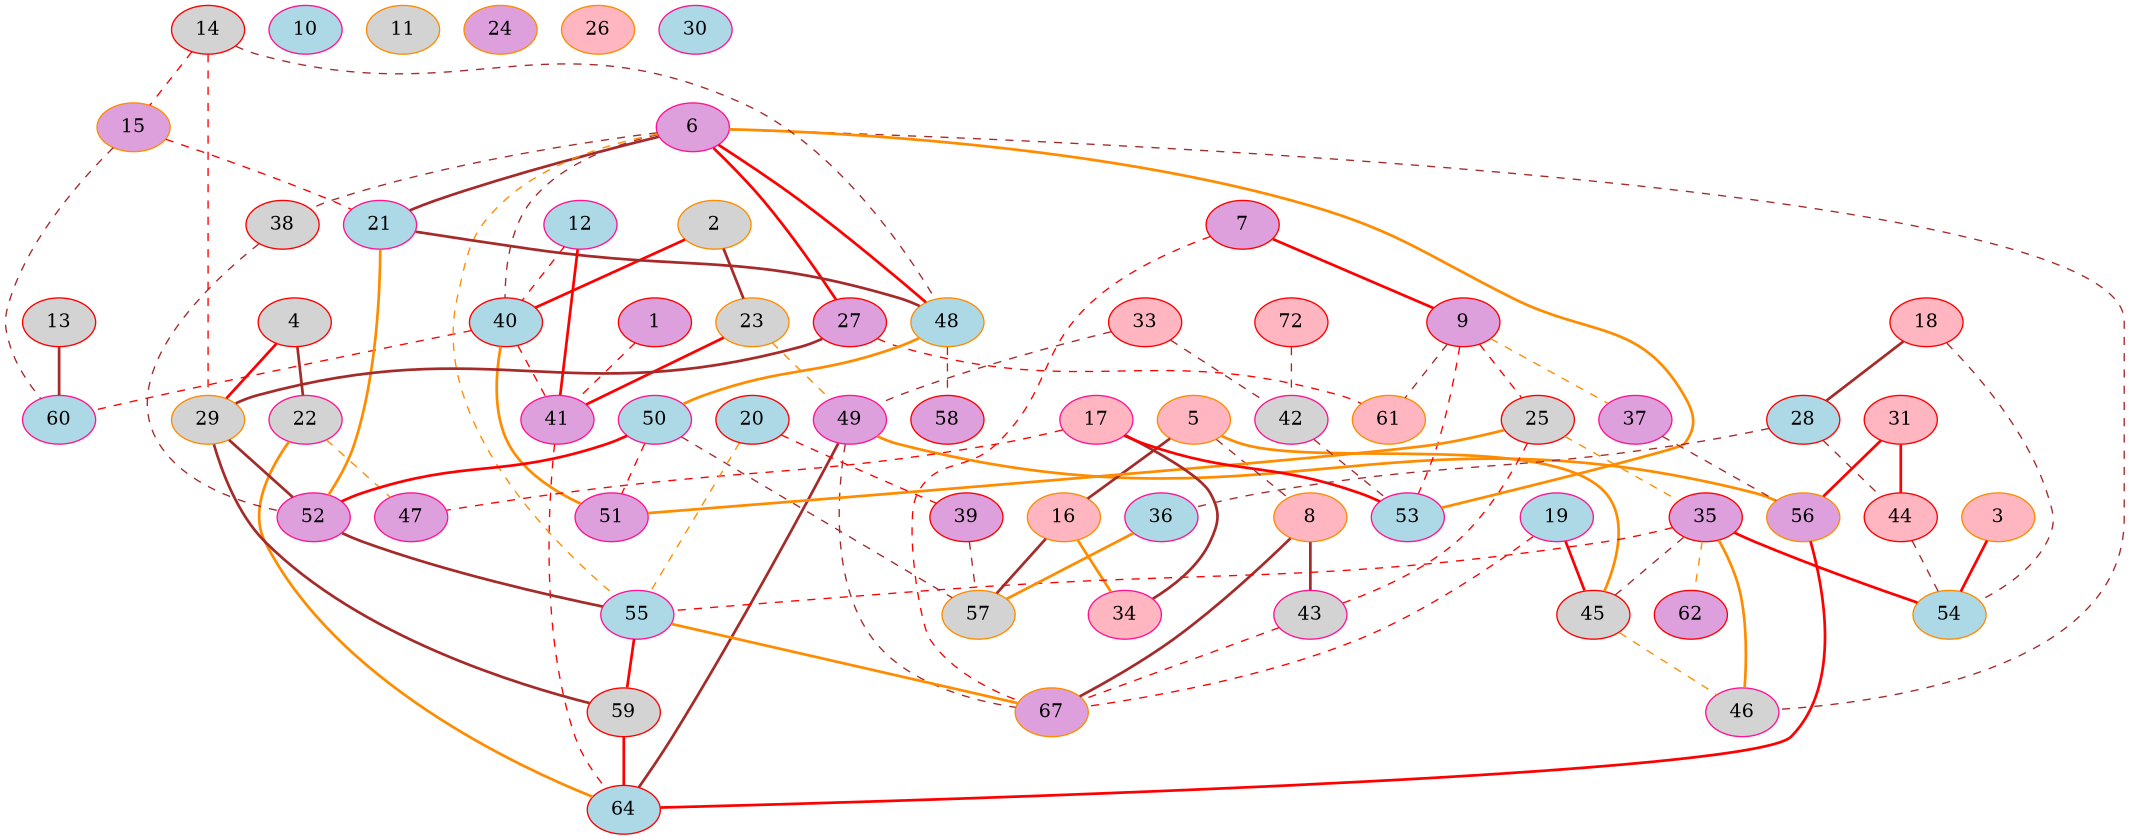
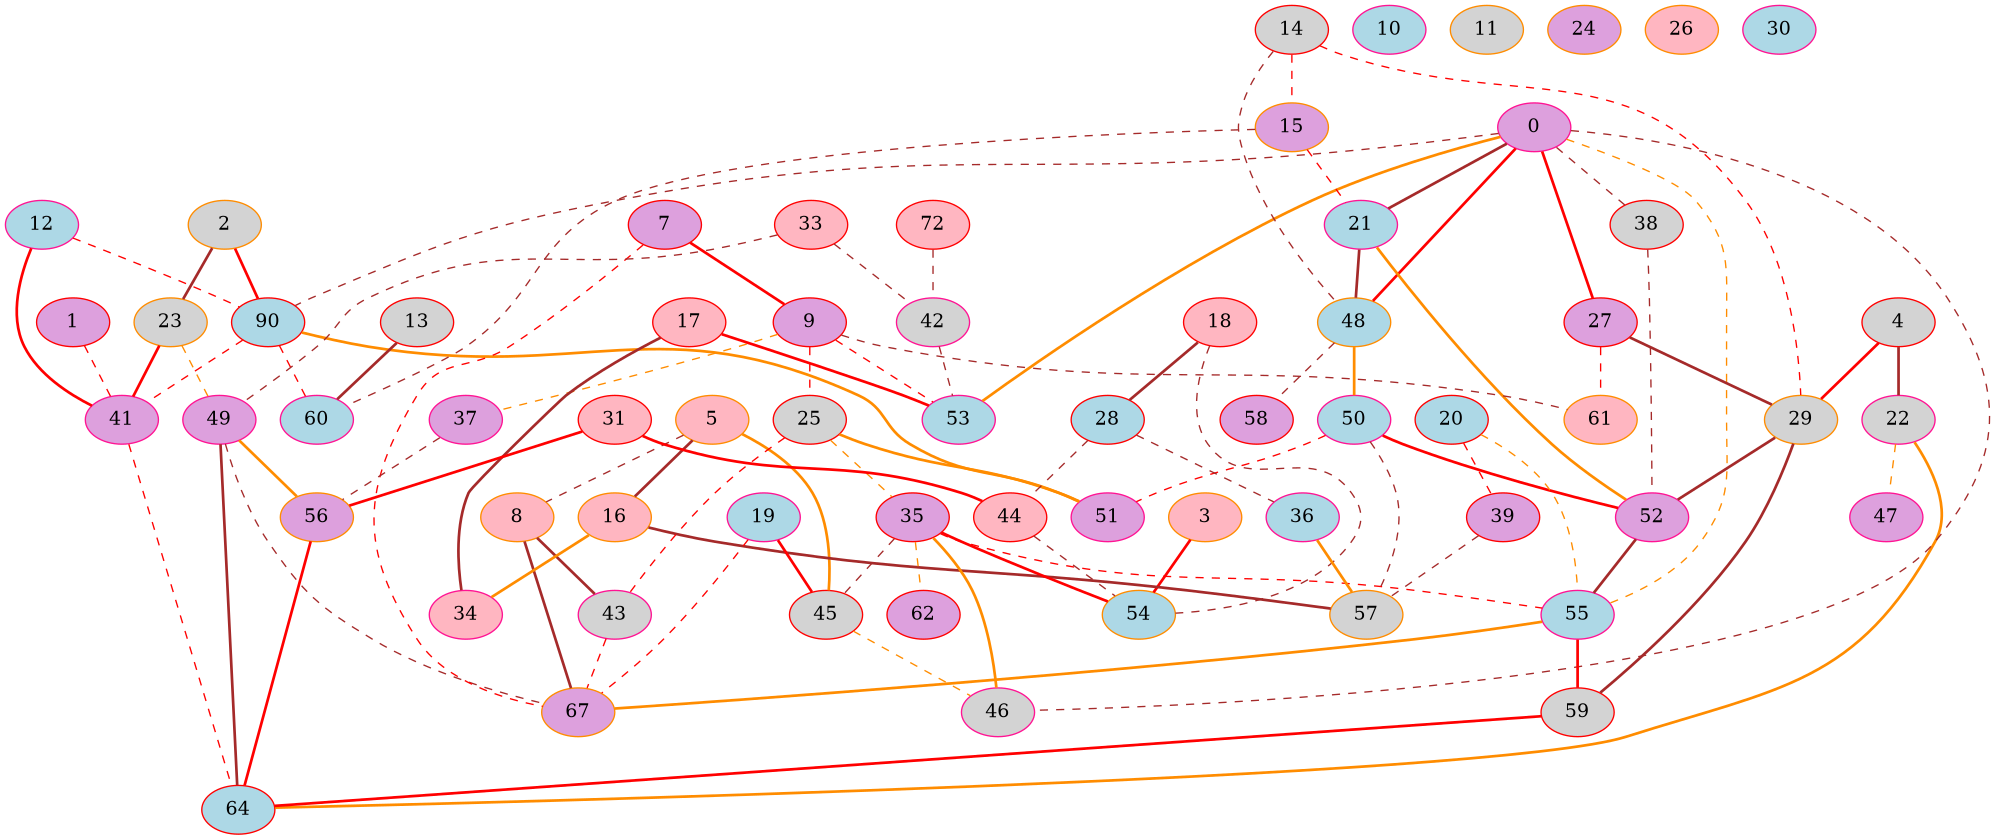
(693, 127) -> (1534, 127)
(506, 322) -> (268, 322)
(1096, 420) -> (689, 322)
(771, 472) -> none
